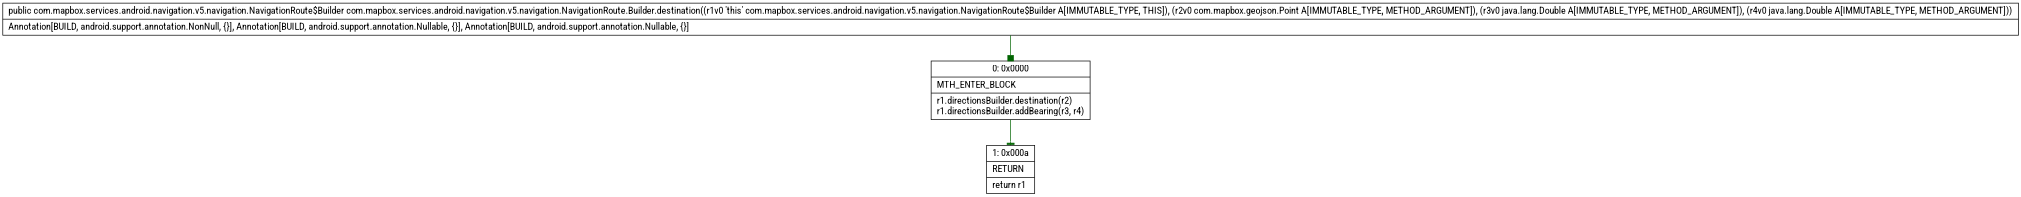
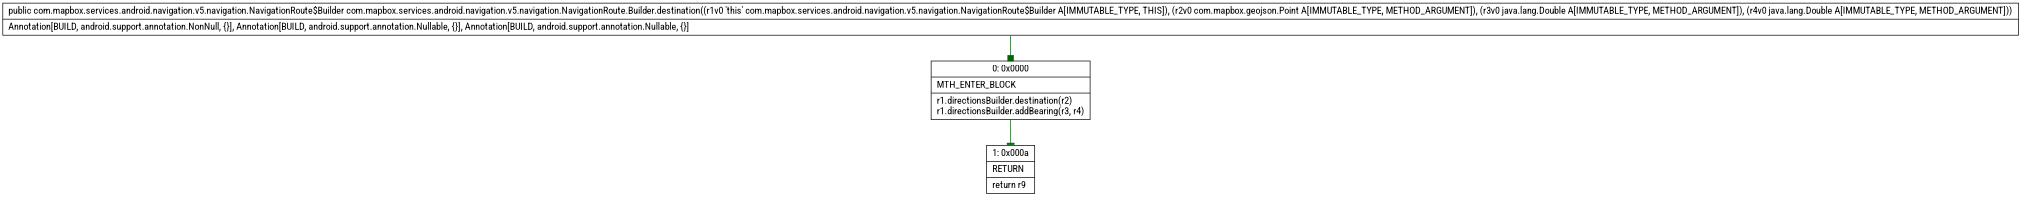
(1009, 185) -> (1009, 185)
